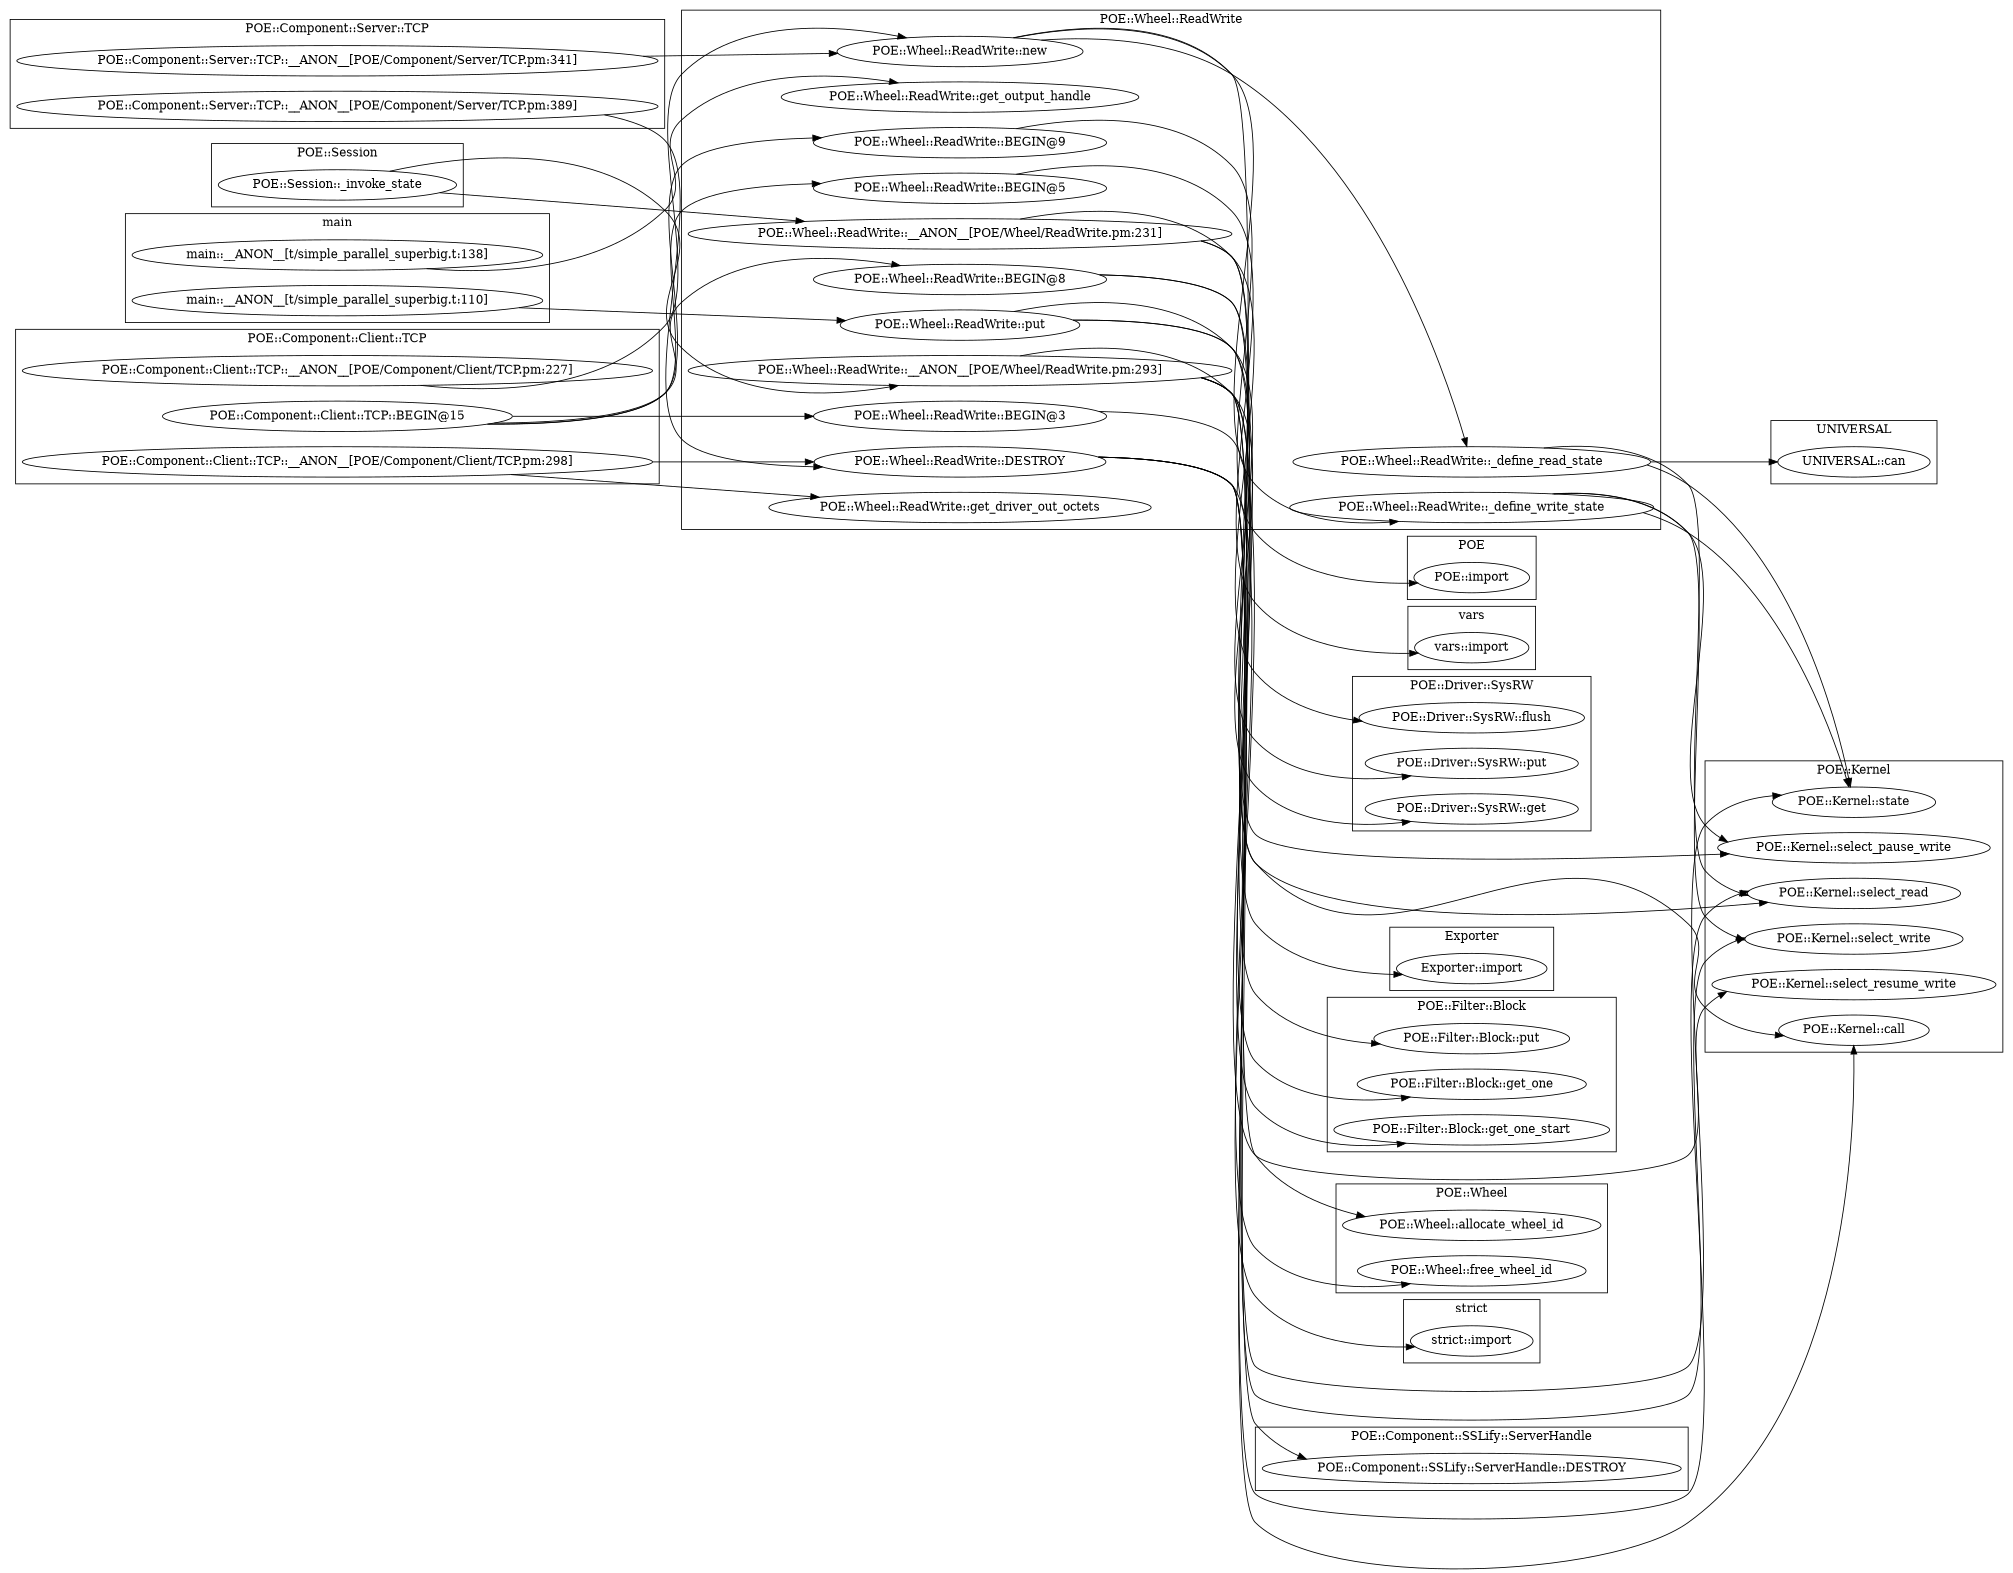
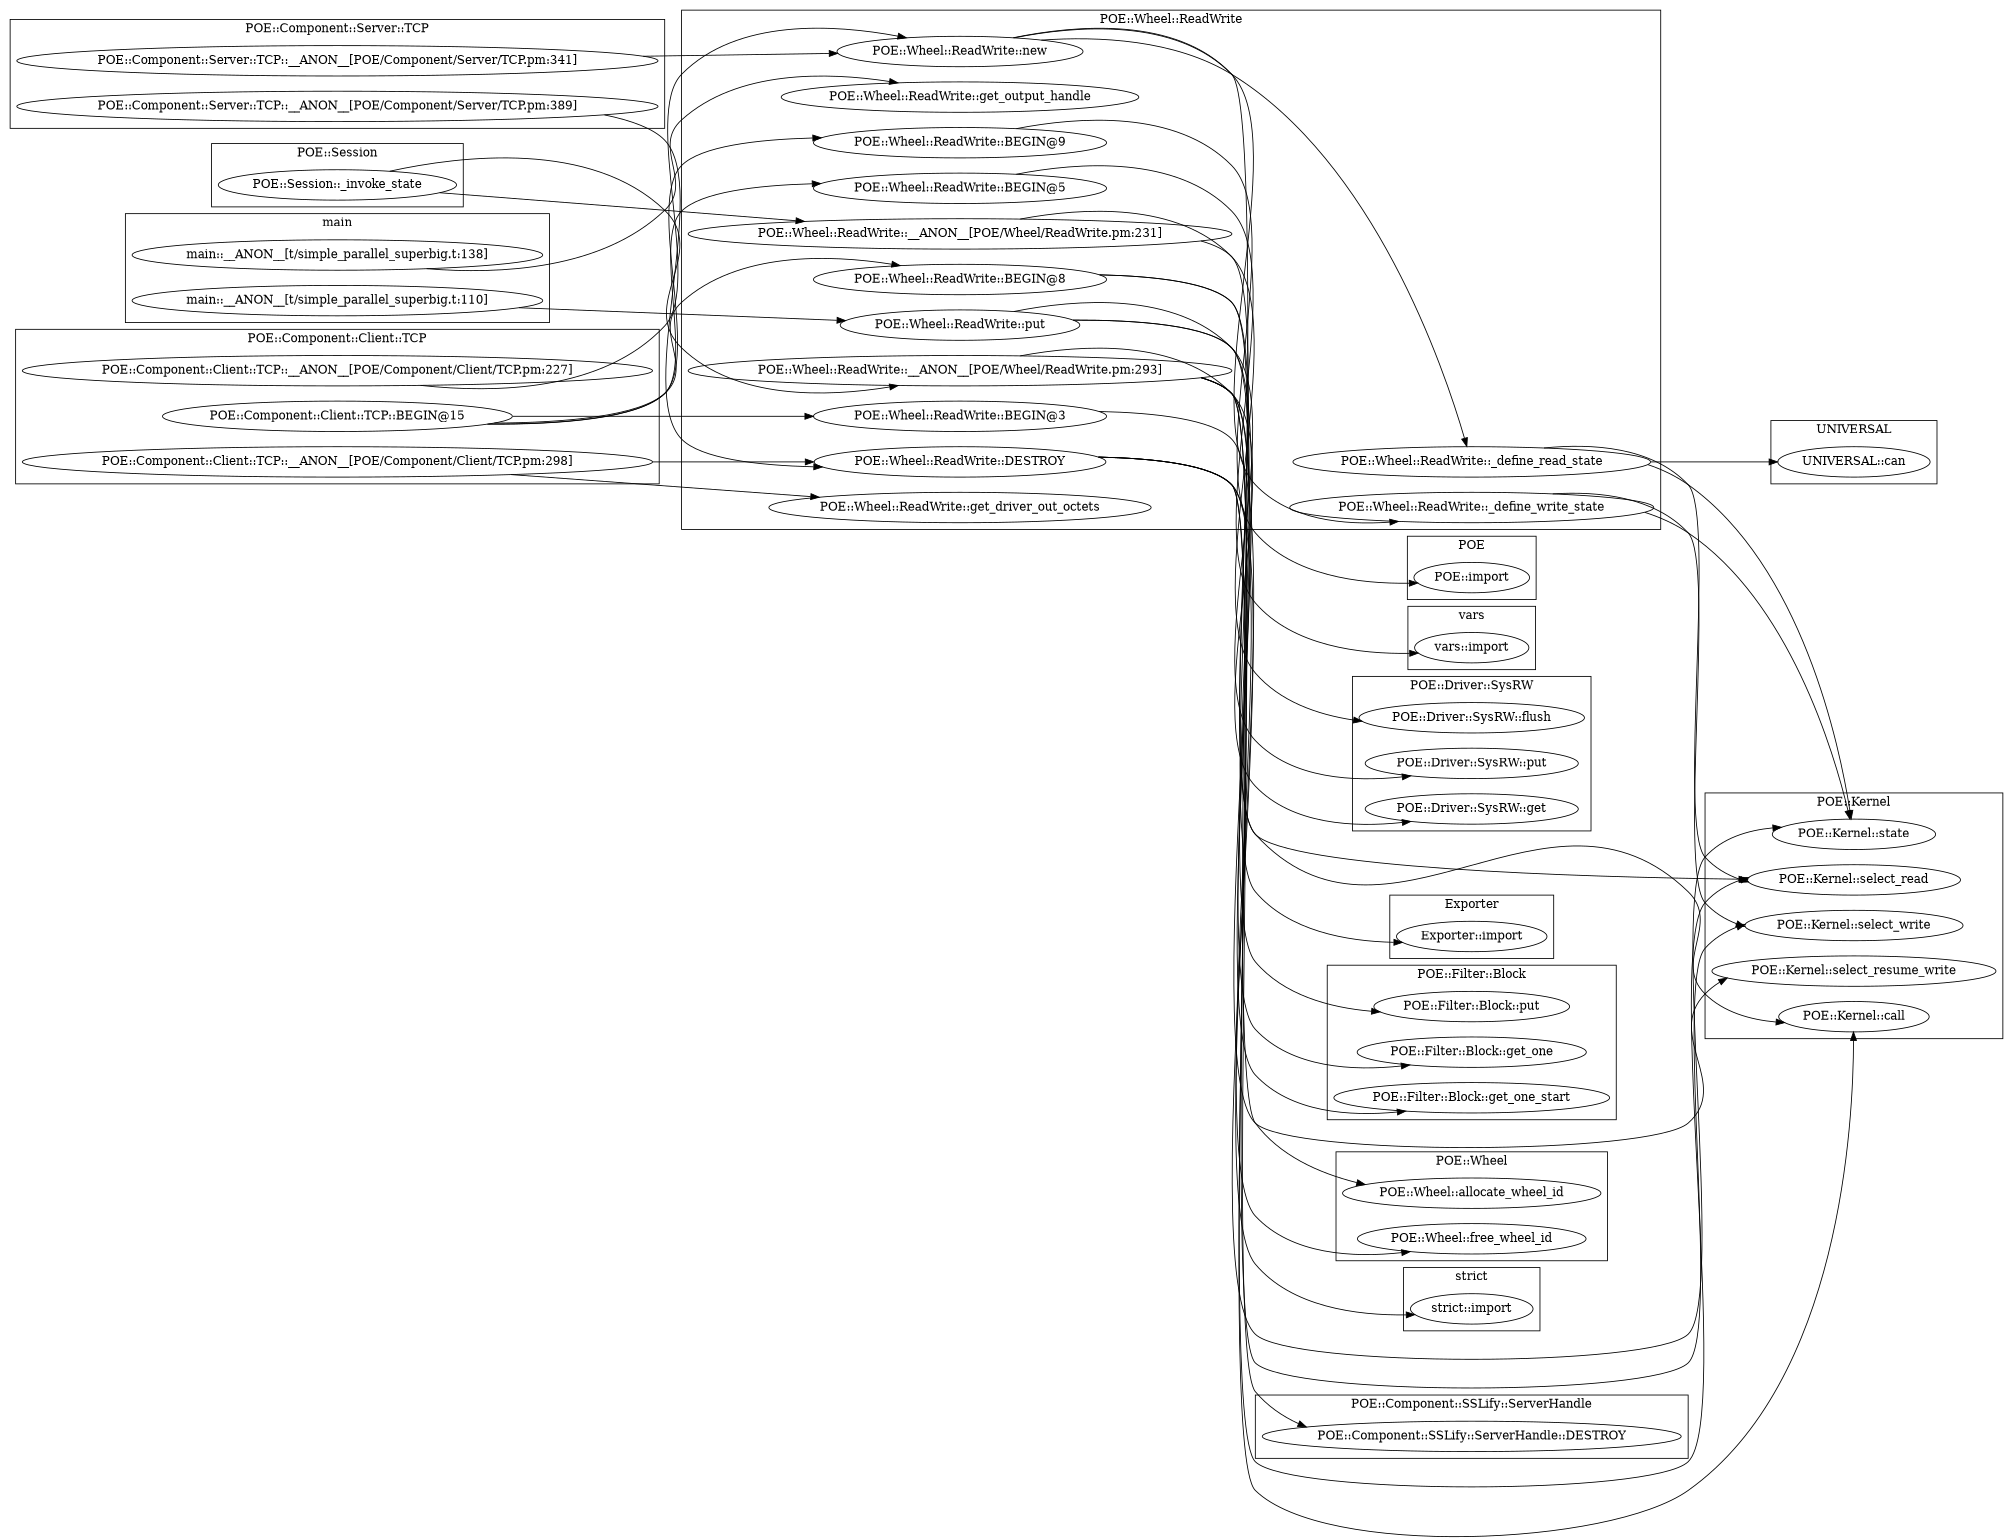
(1854, 848) -> none
